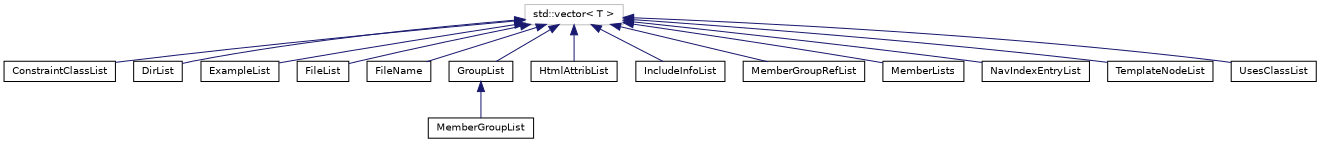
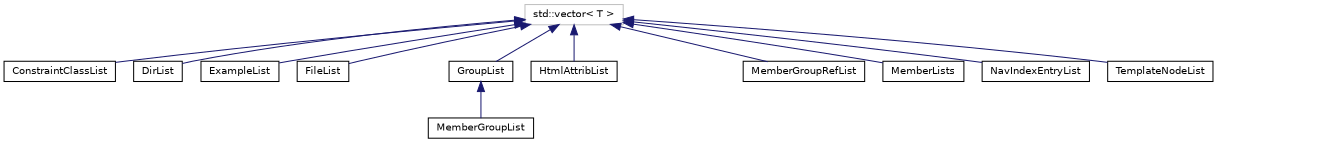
(399, 71) -> none
(680, 71) -> none
(1274, 71) -> none
